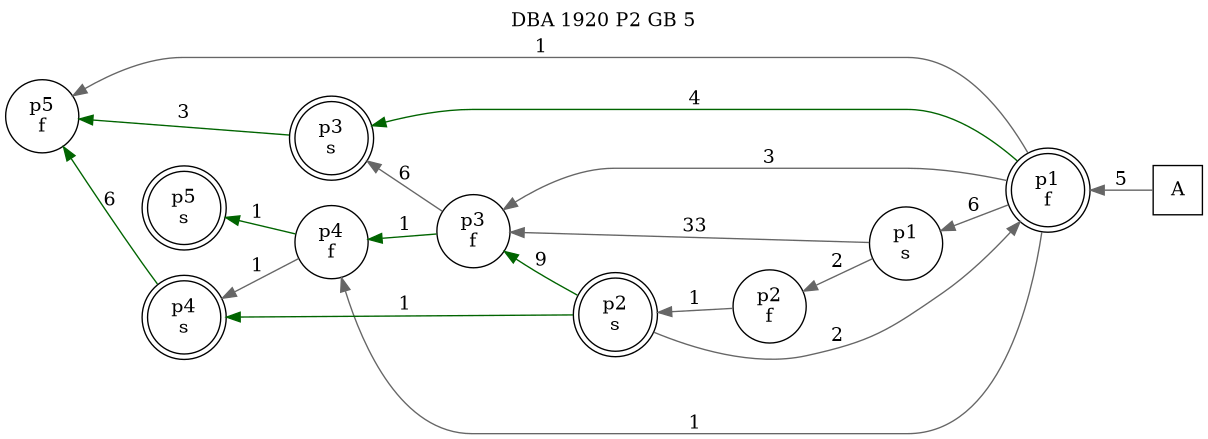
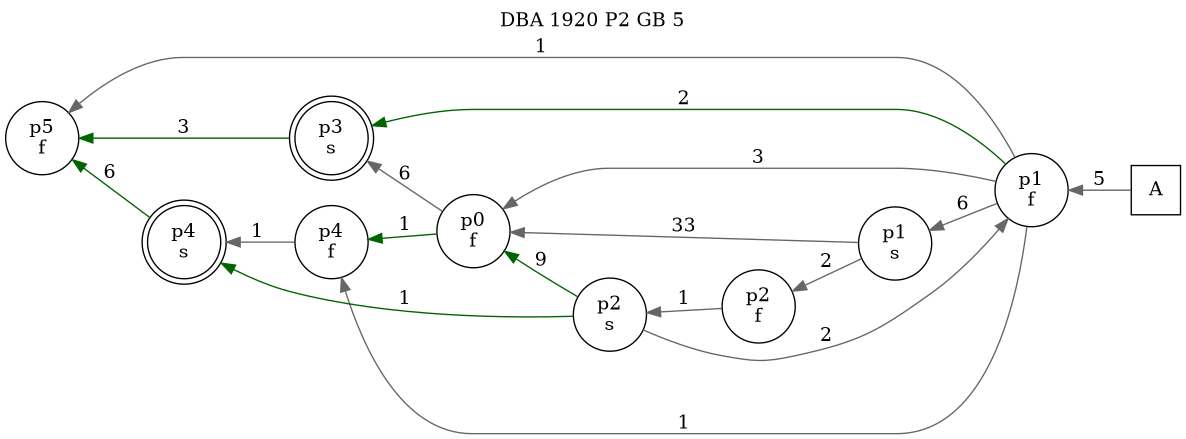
(695, 99) -> (684, 99)
(1048, 190) -> (1032, 190)
(184, 208) -> none
(473, 231) -> (473, 231)
(615, 315) -> (610, 315)
